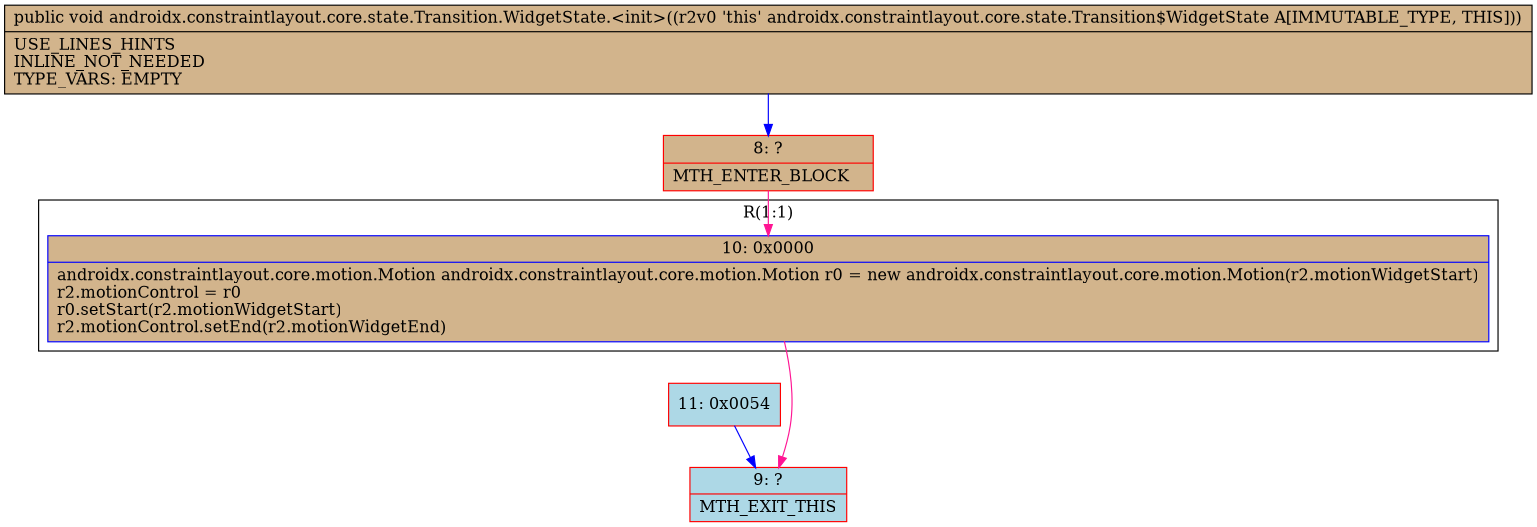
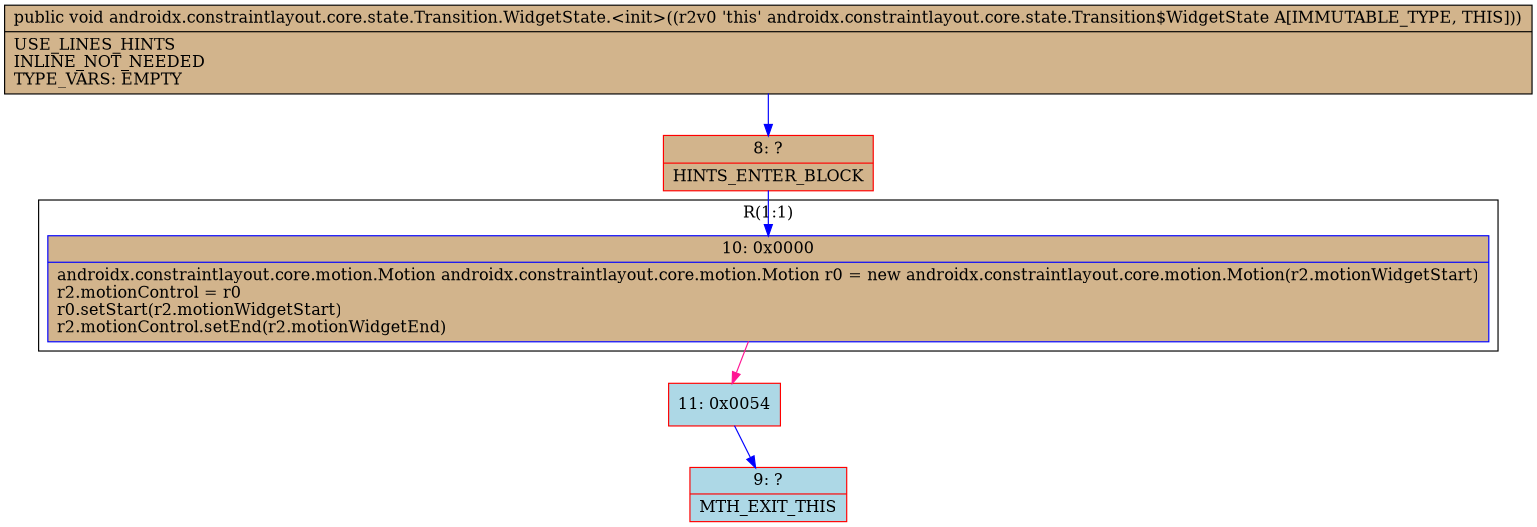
(761, 176) -> (768, 176)
(768, 207) -> (768, 207)
(792, 399) -> (742, 359)
